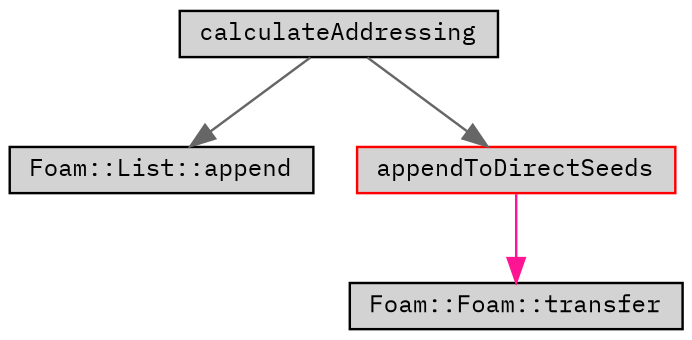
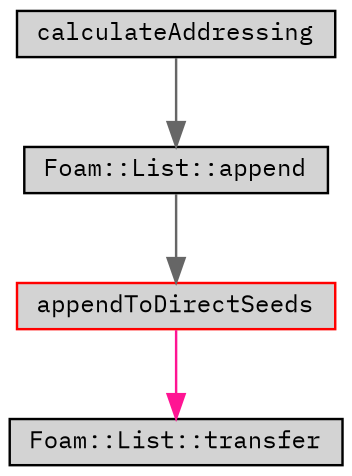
(417, 95) -> (176, 226)
(516, 306) -> (176, 442)
